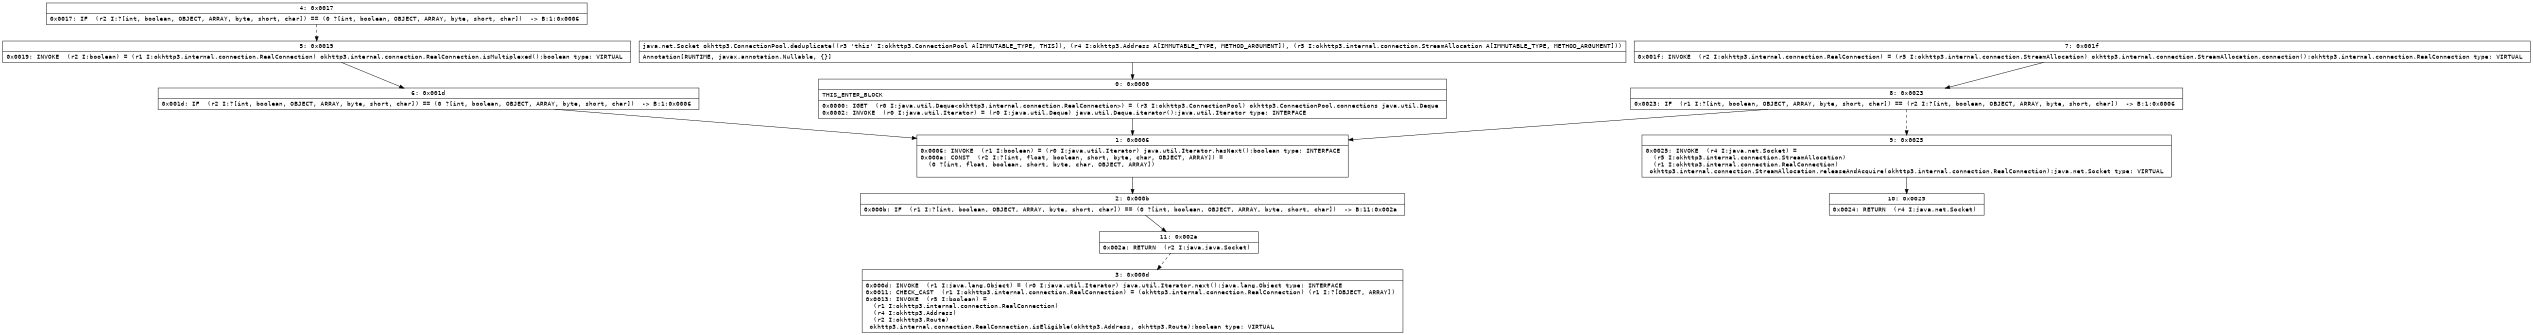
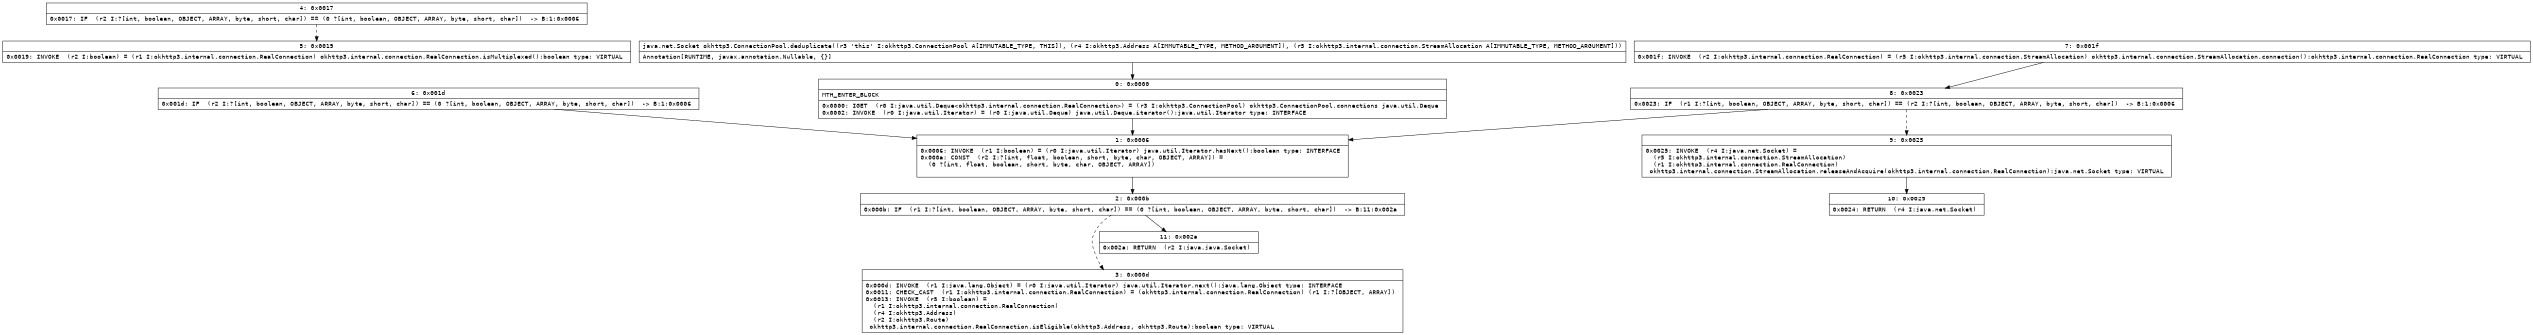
(371, 74) -> none
(853, 95) -> (851, 95)
(1165, 260) -> (1093, 238)
